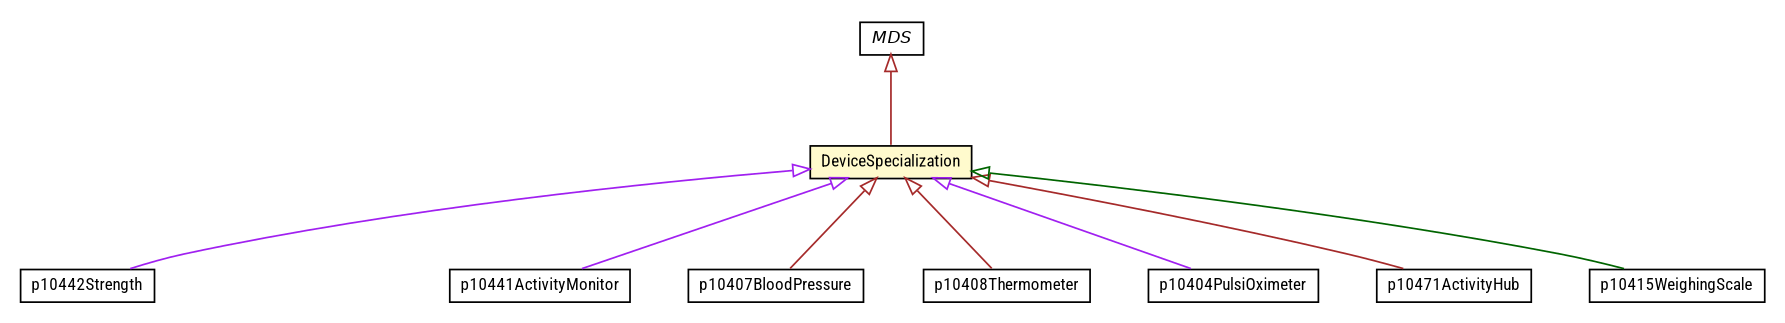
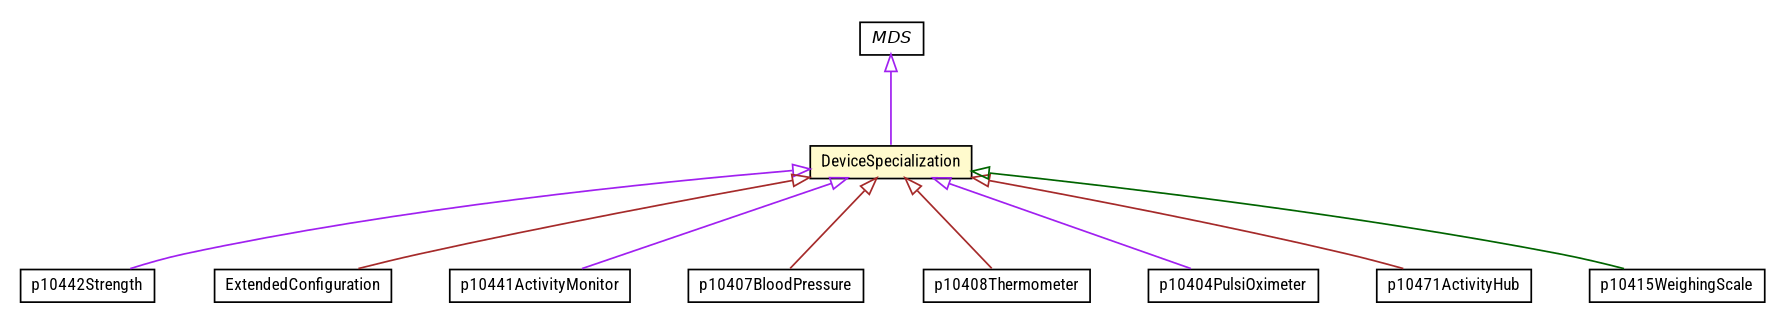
(891, 108) -> (891, 108)
none -> (302, 285)
